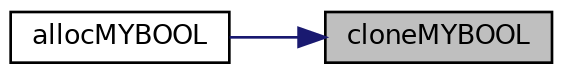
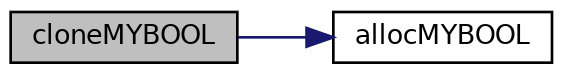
(264, 37) -> (272, 37)
